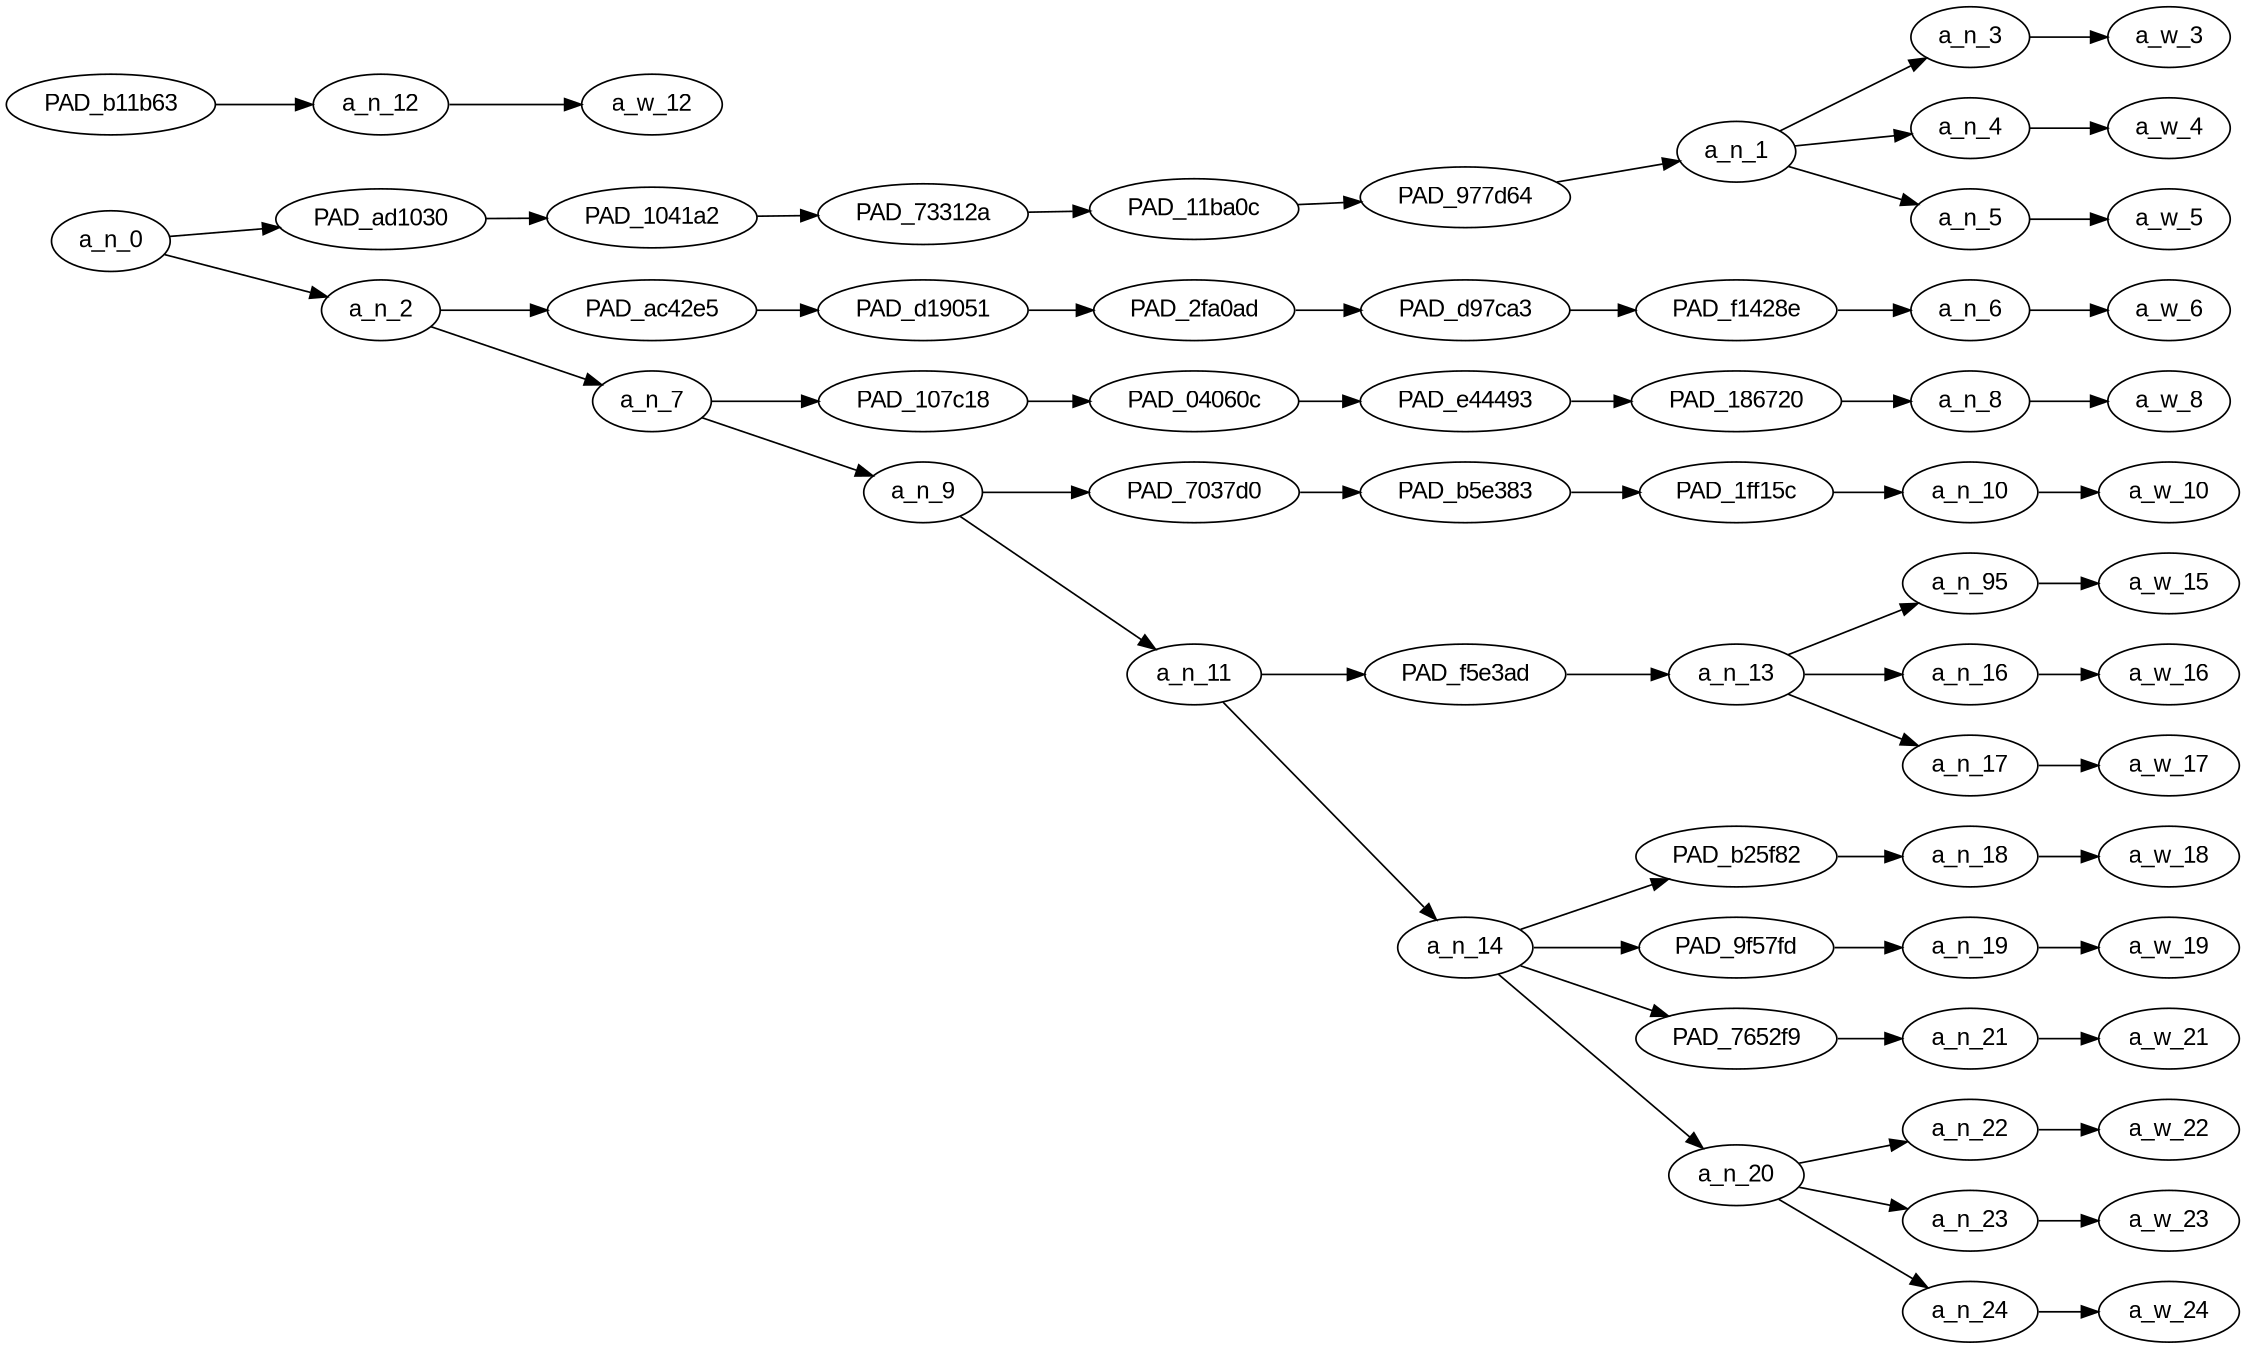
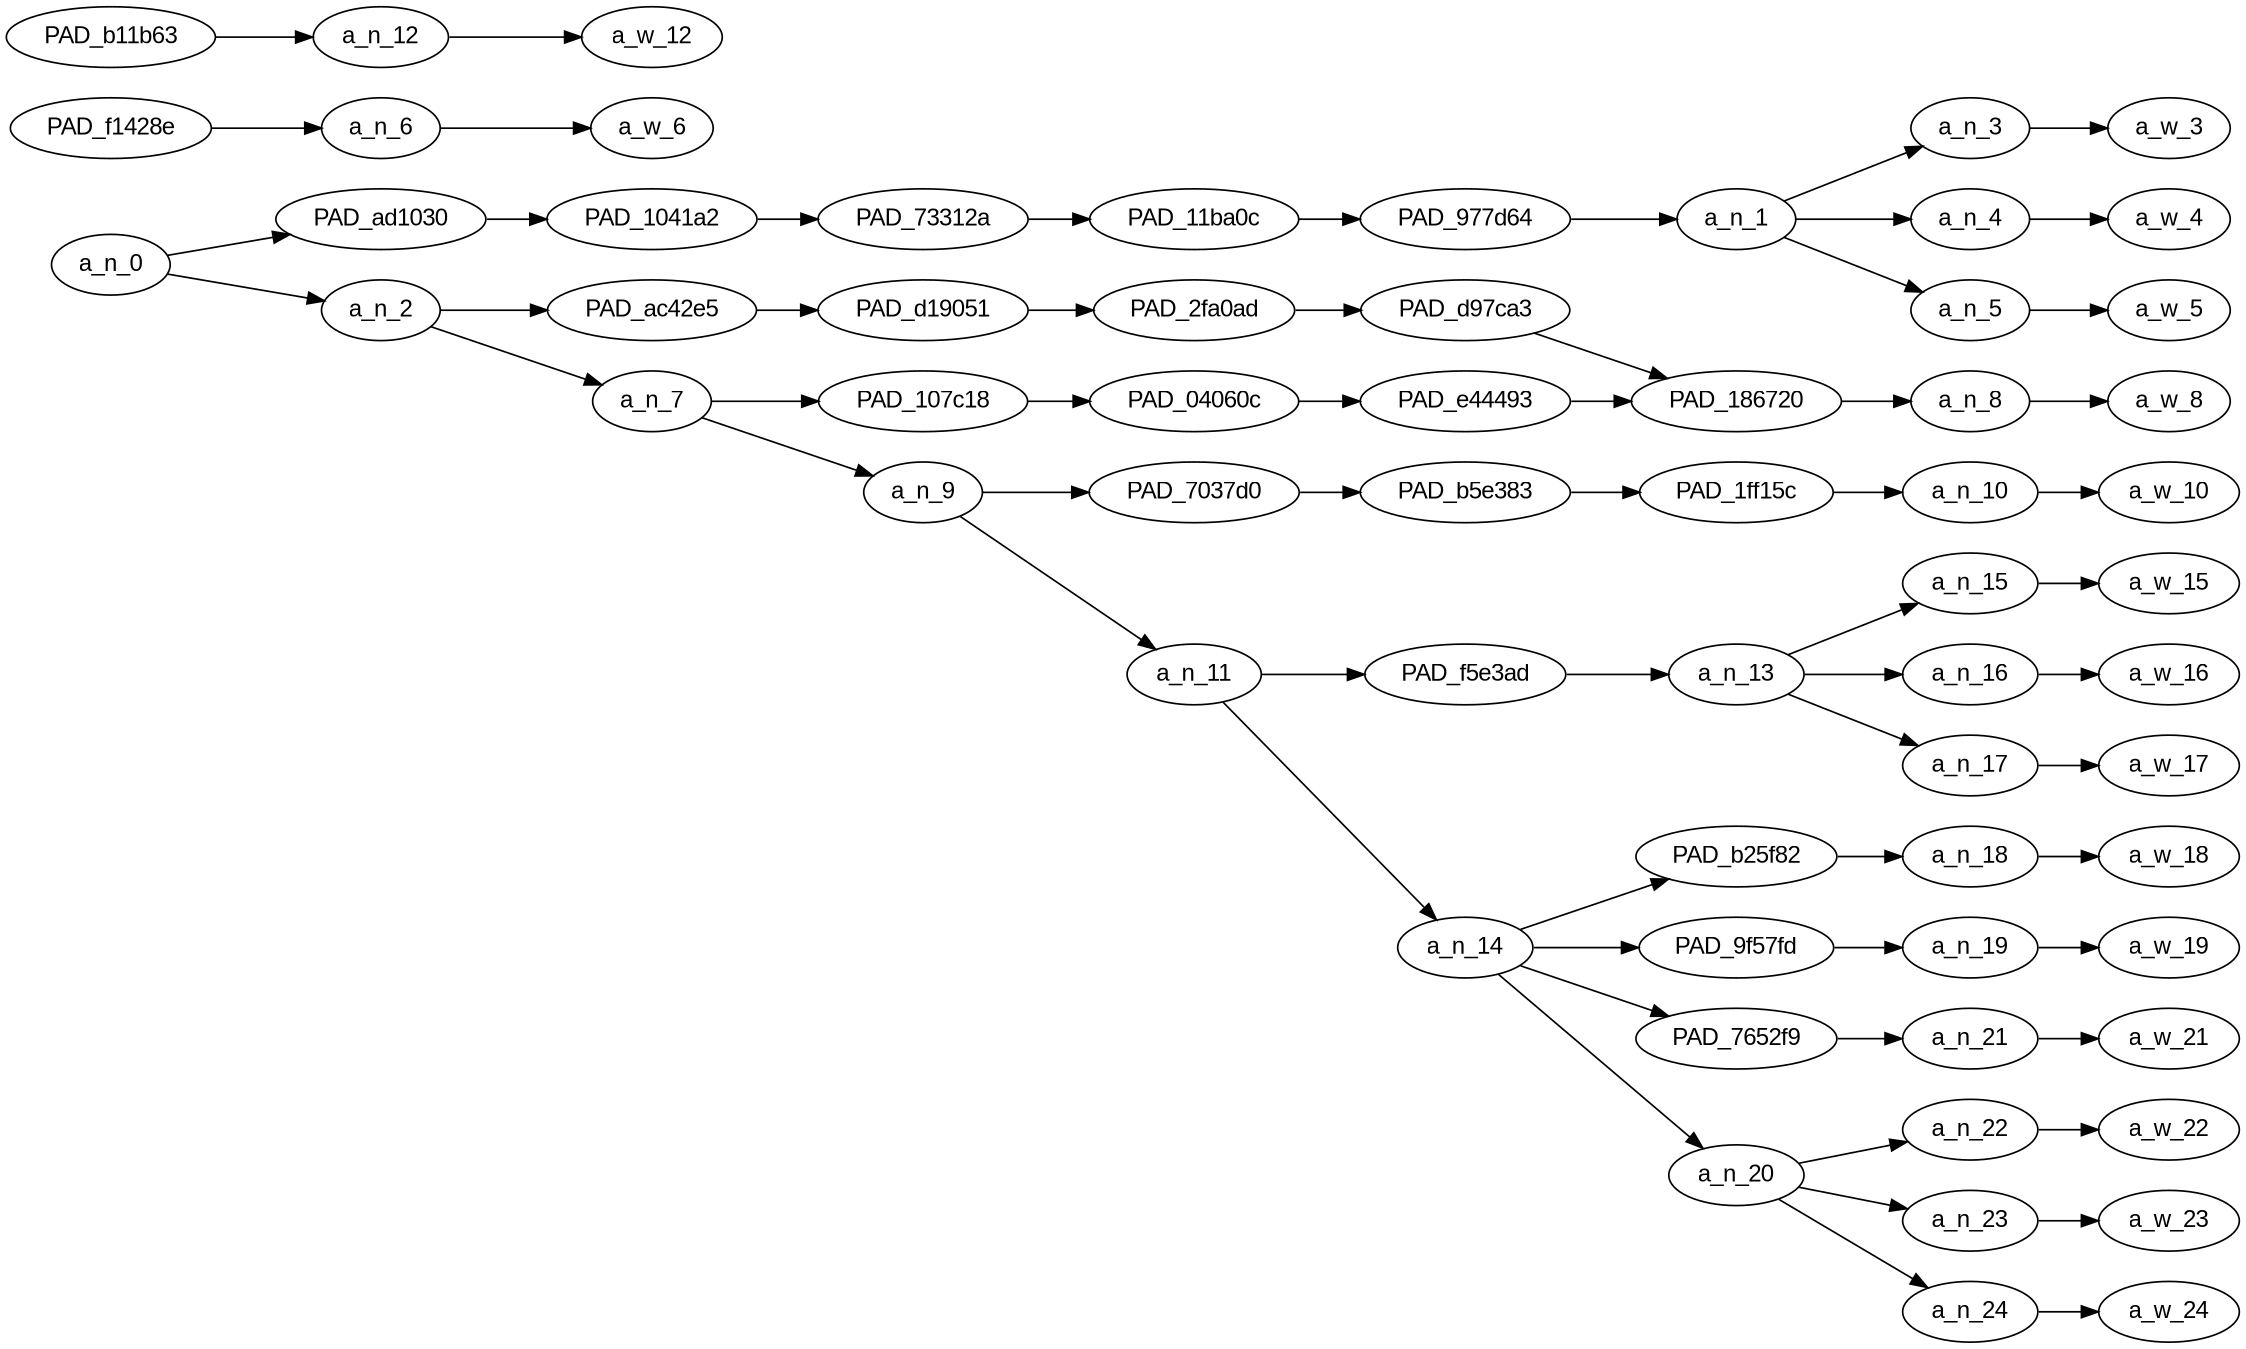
(1594, 310) -> (1593, 353)
(1970, 583) -> (1970, 583)
